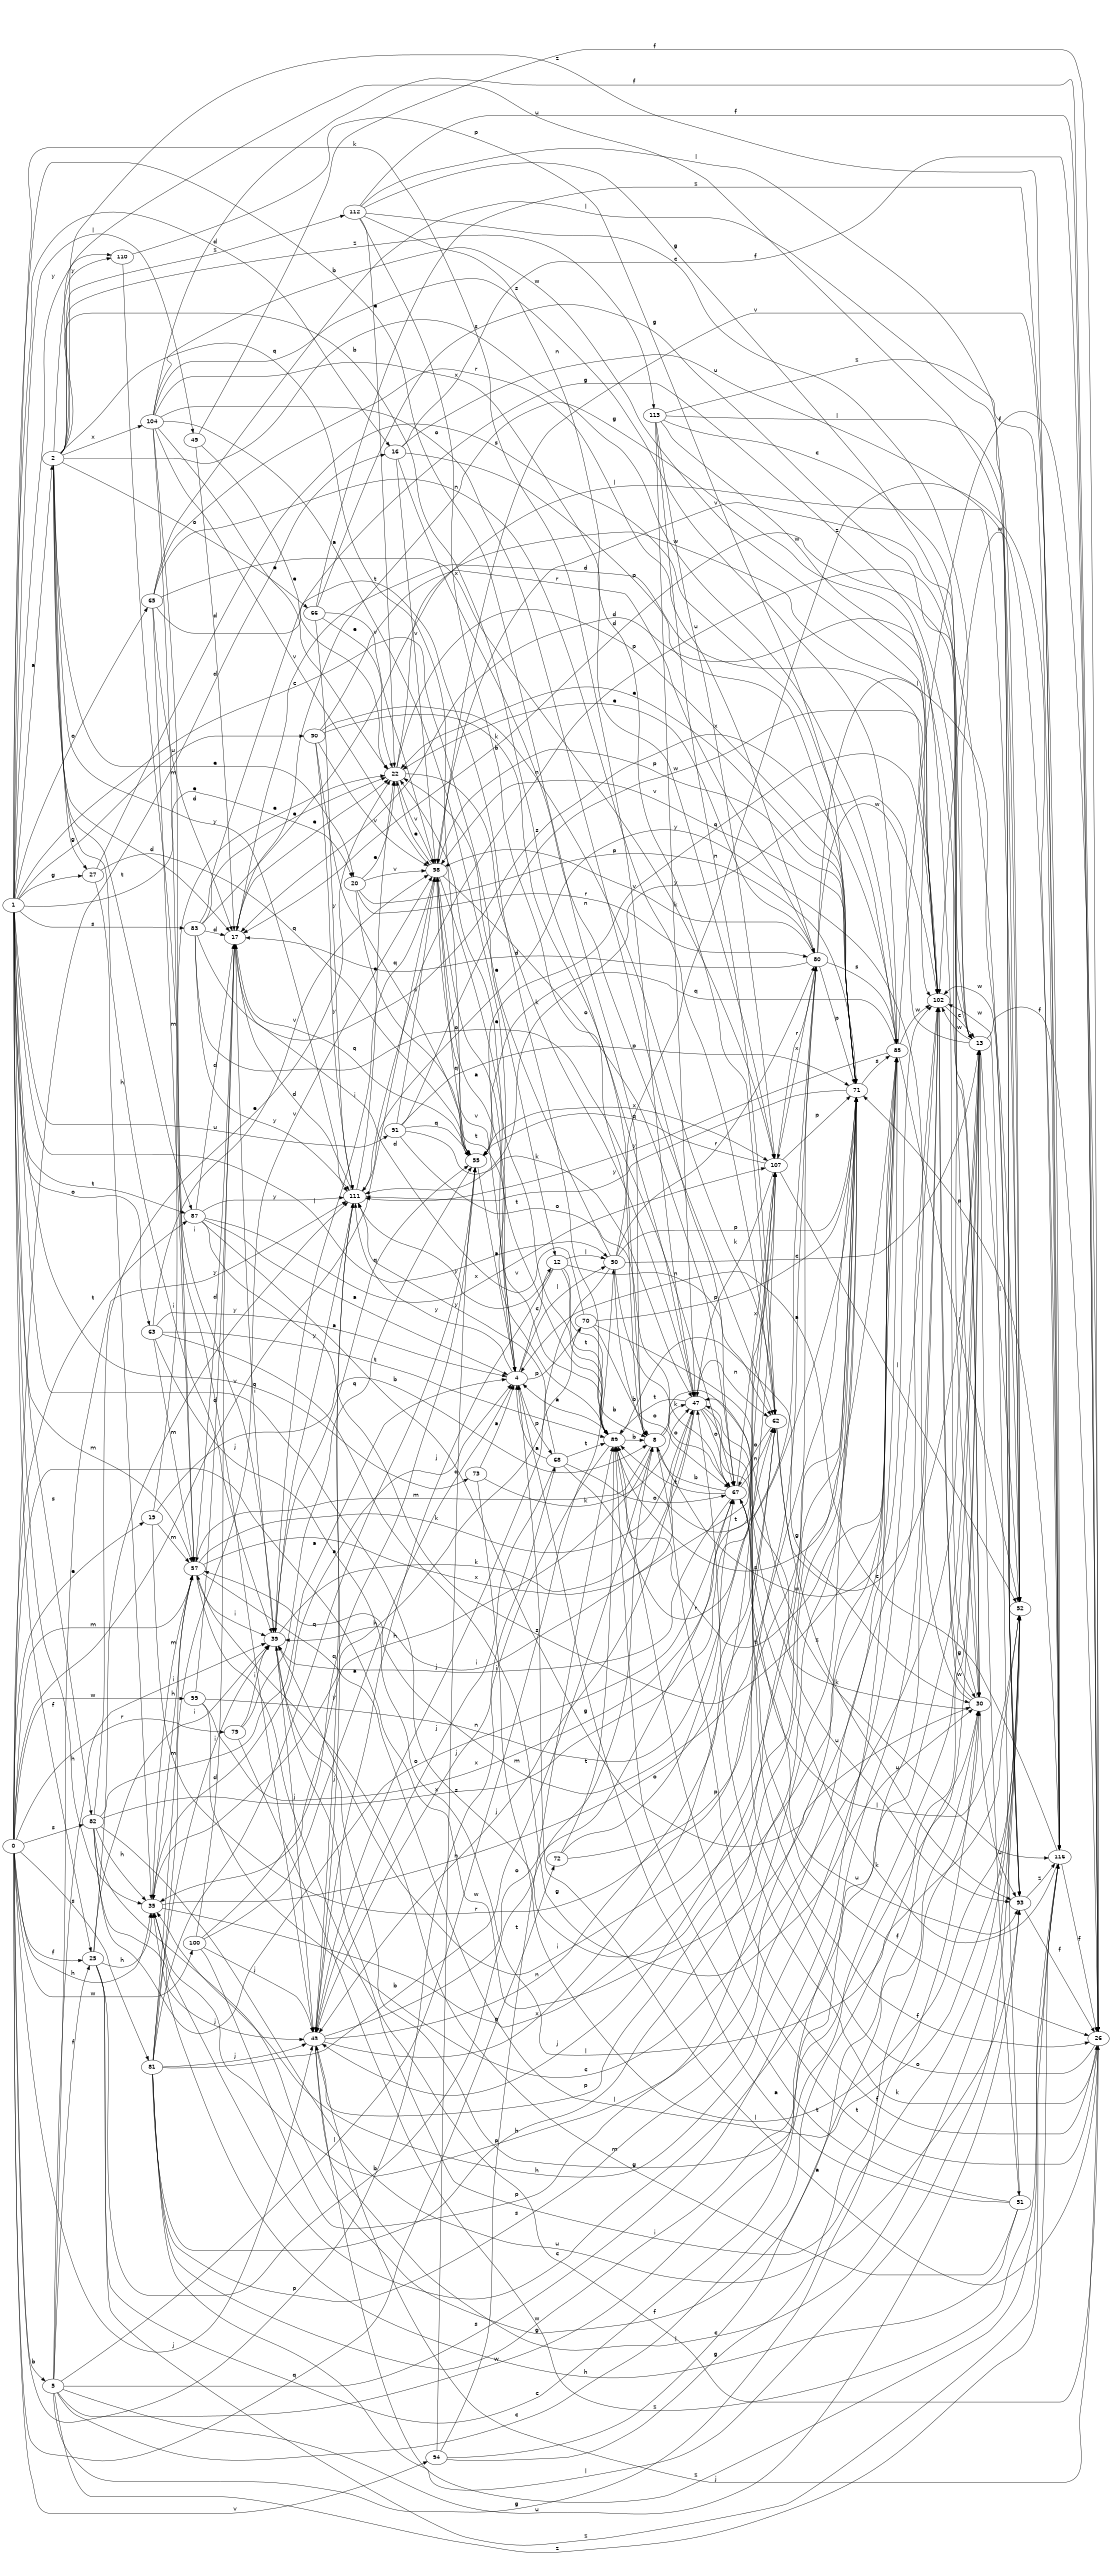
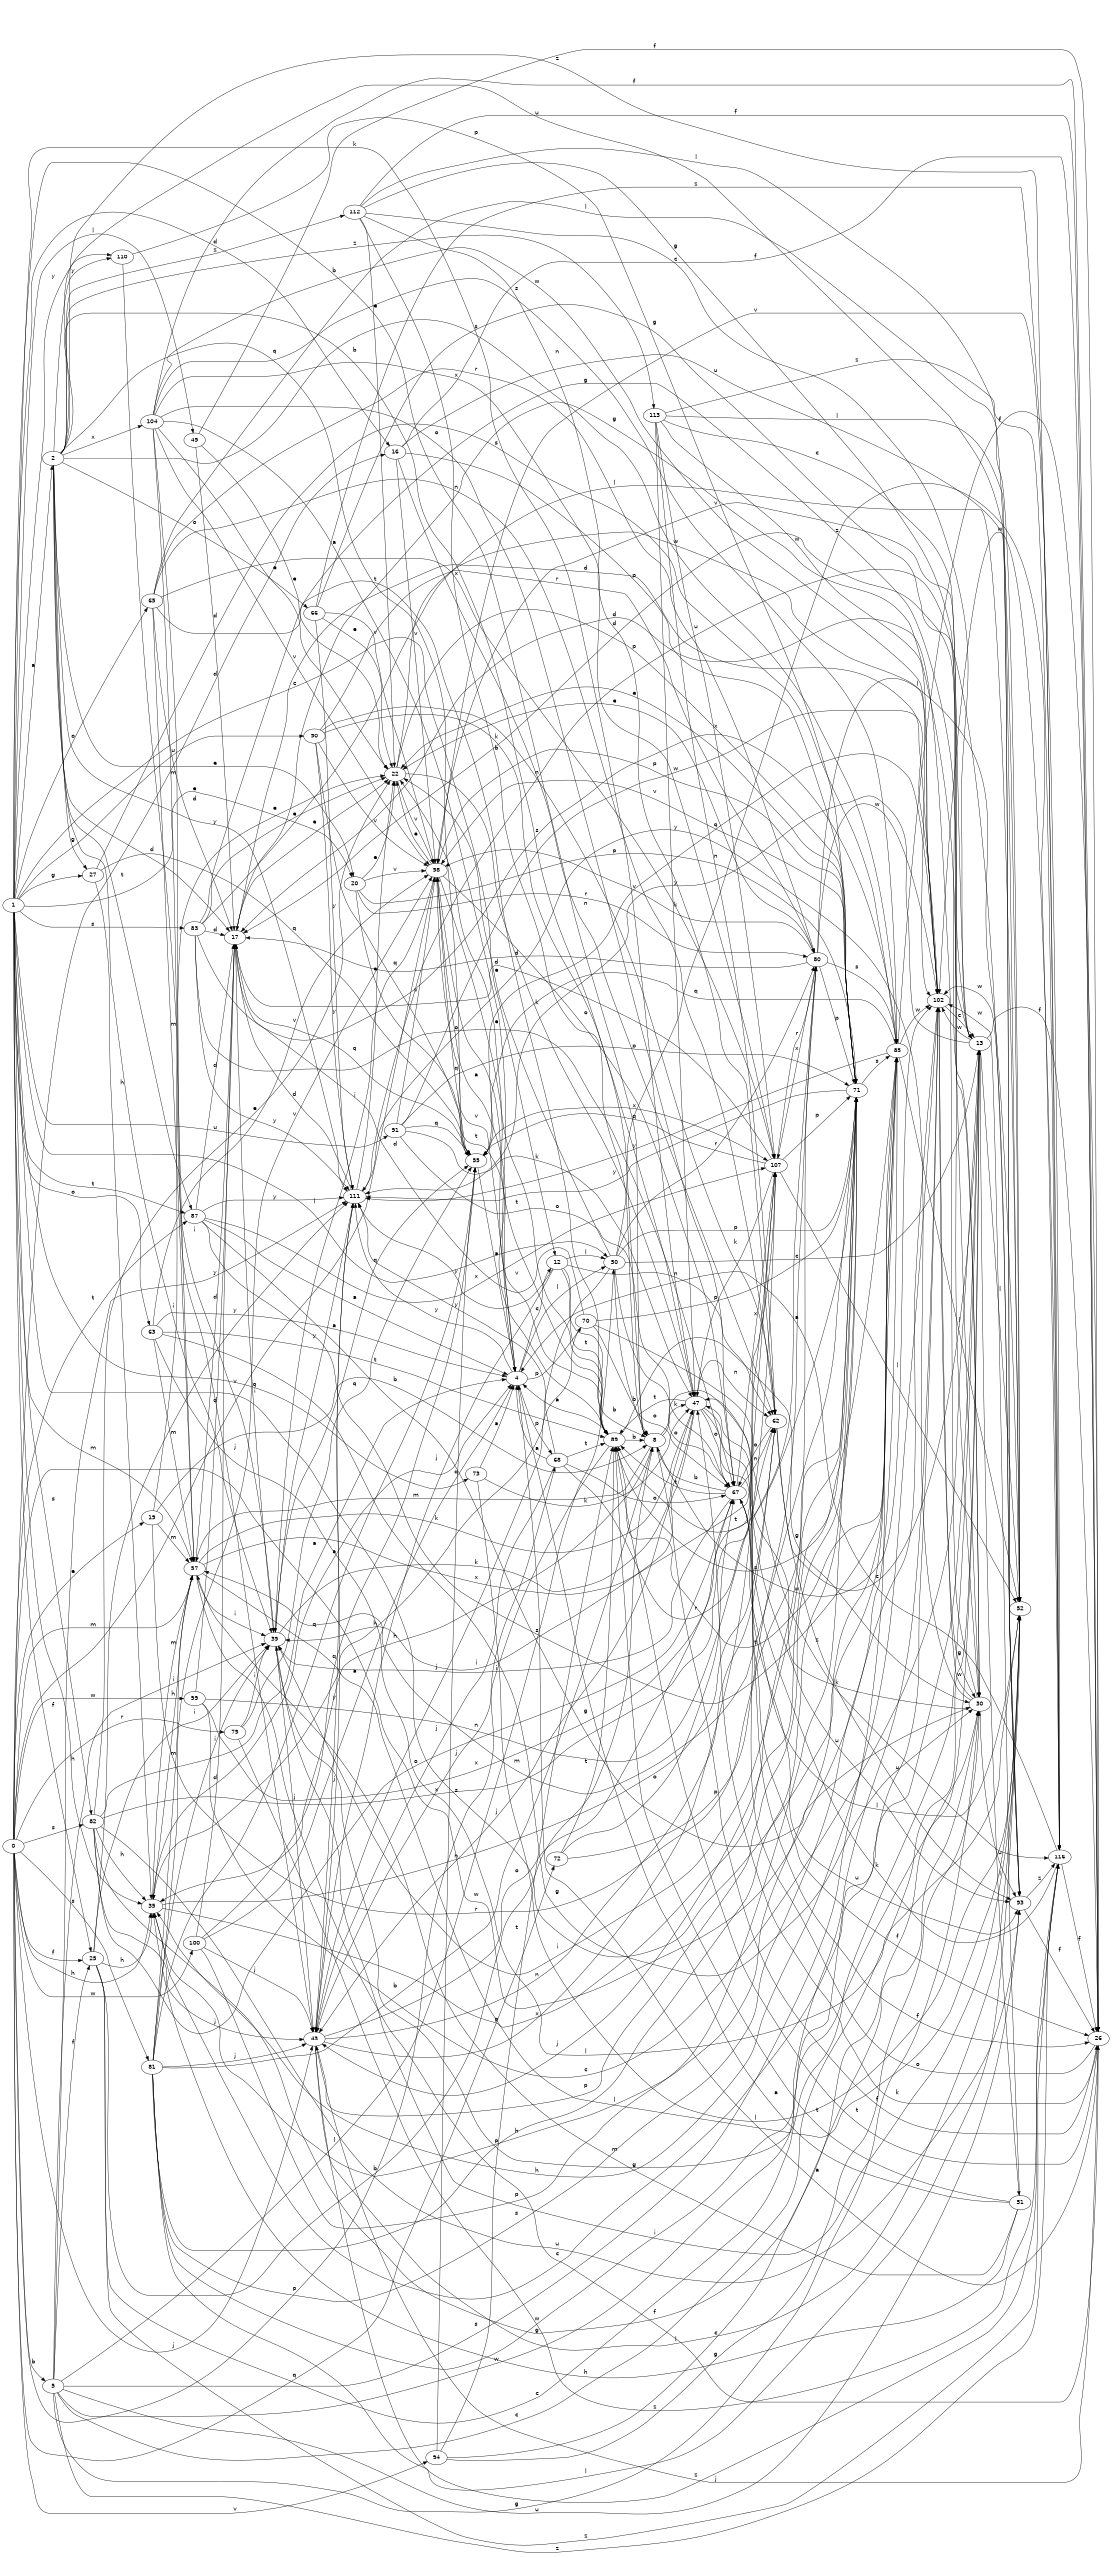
none -> (507, 968)
(1033, 1450) -> none
